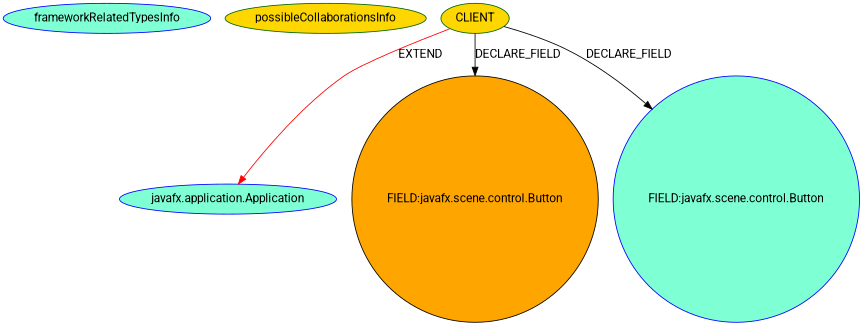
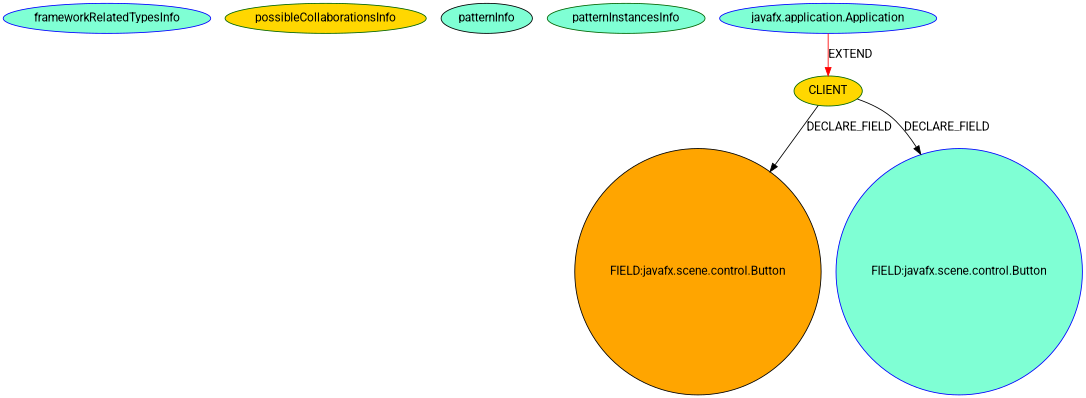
none -> (487, 18)
none -> (626, 18)
(333, 84) -> (828, 50)
